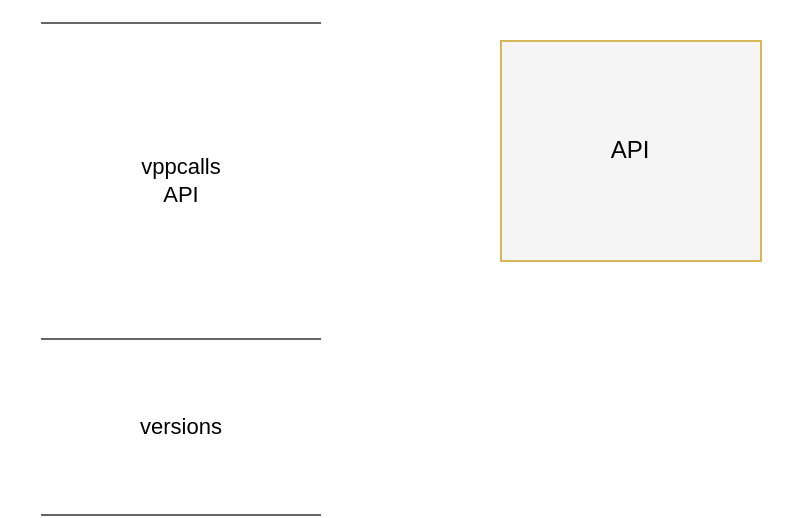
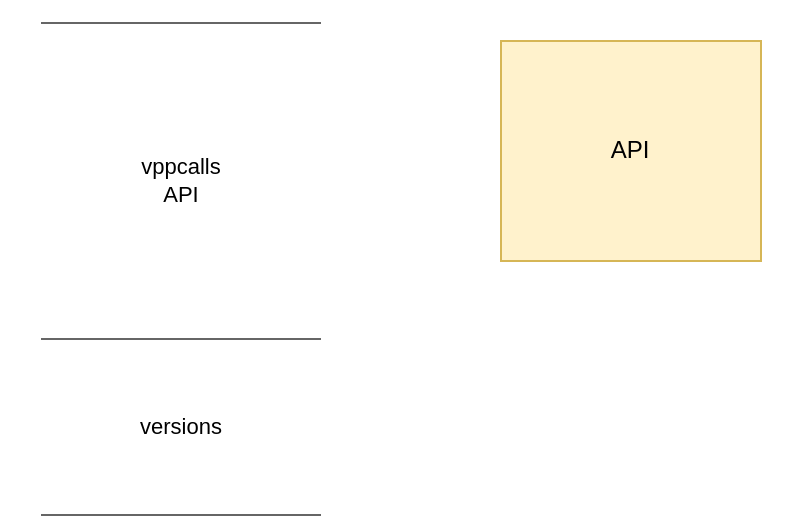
(631, 151) -> (631, 151)
